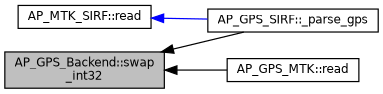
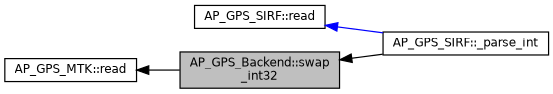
(85, 17) -> (260, 17)
(293, 21) -> (466, 44)
(202, 70) -> (164, 70)
